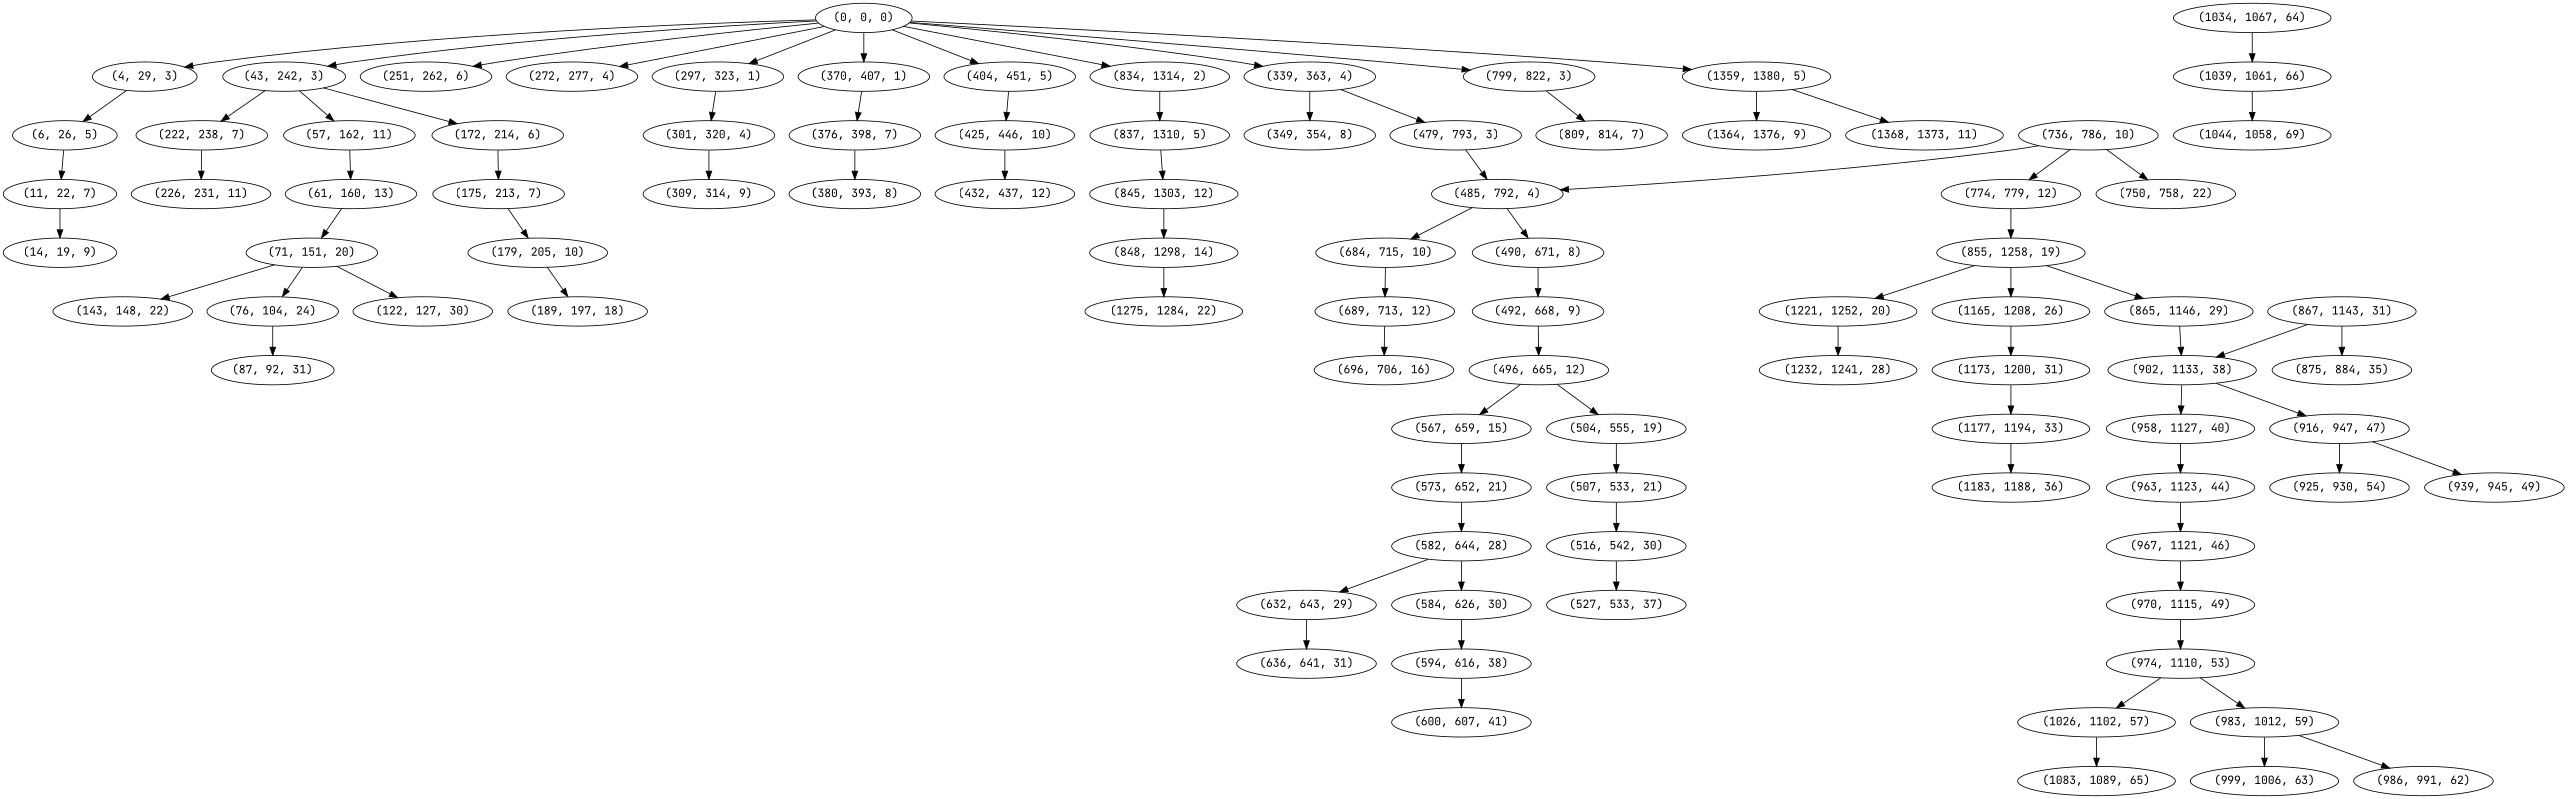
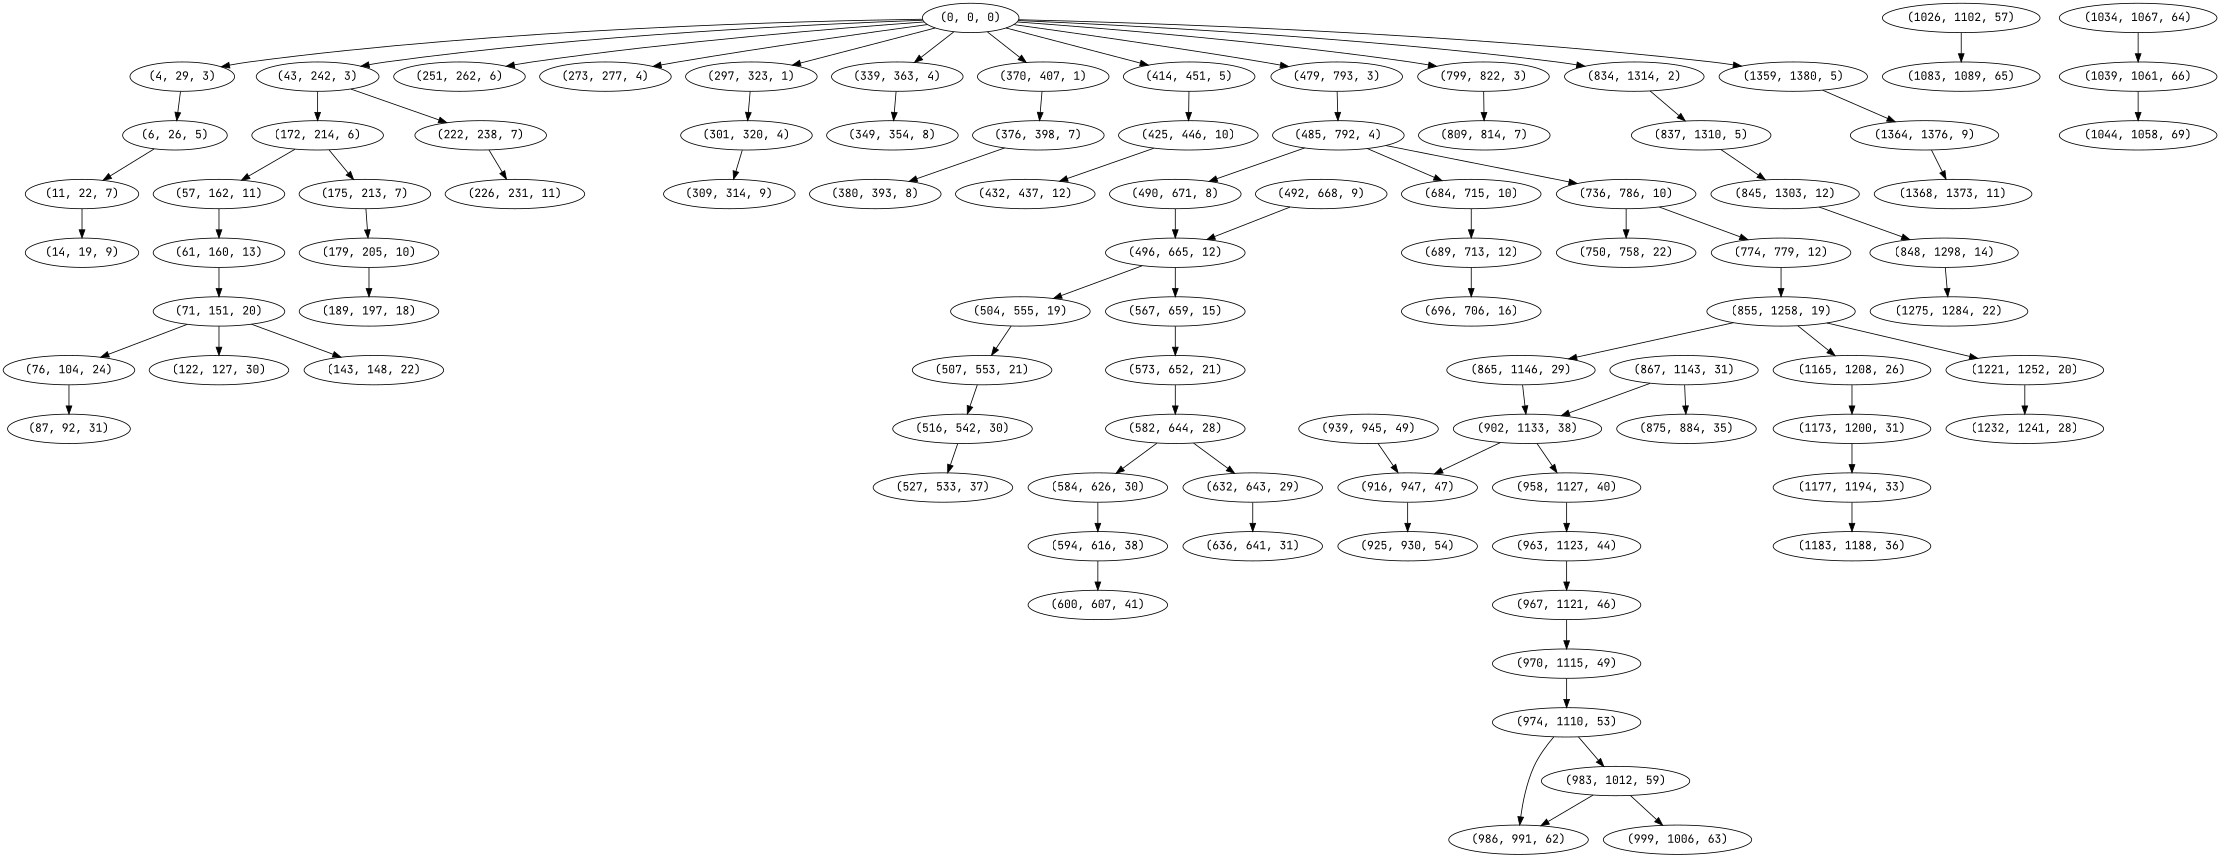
(572, 77) -> (605, 77)
(1010, 77) -> (1189, 77)
(314, 103) -> (272, 163)
(1379, 105) -> (1147, 44)
(1836, 105) -> (1937, 161)
(1804, 172) -> (1477, 164)
(1538, 278) -> (1175, 219)
(2413, 457) -> (1386, 455)
(1616, 488) -> (982, 370)
(2142, 691) -> (1531, 774)
